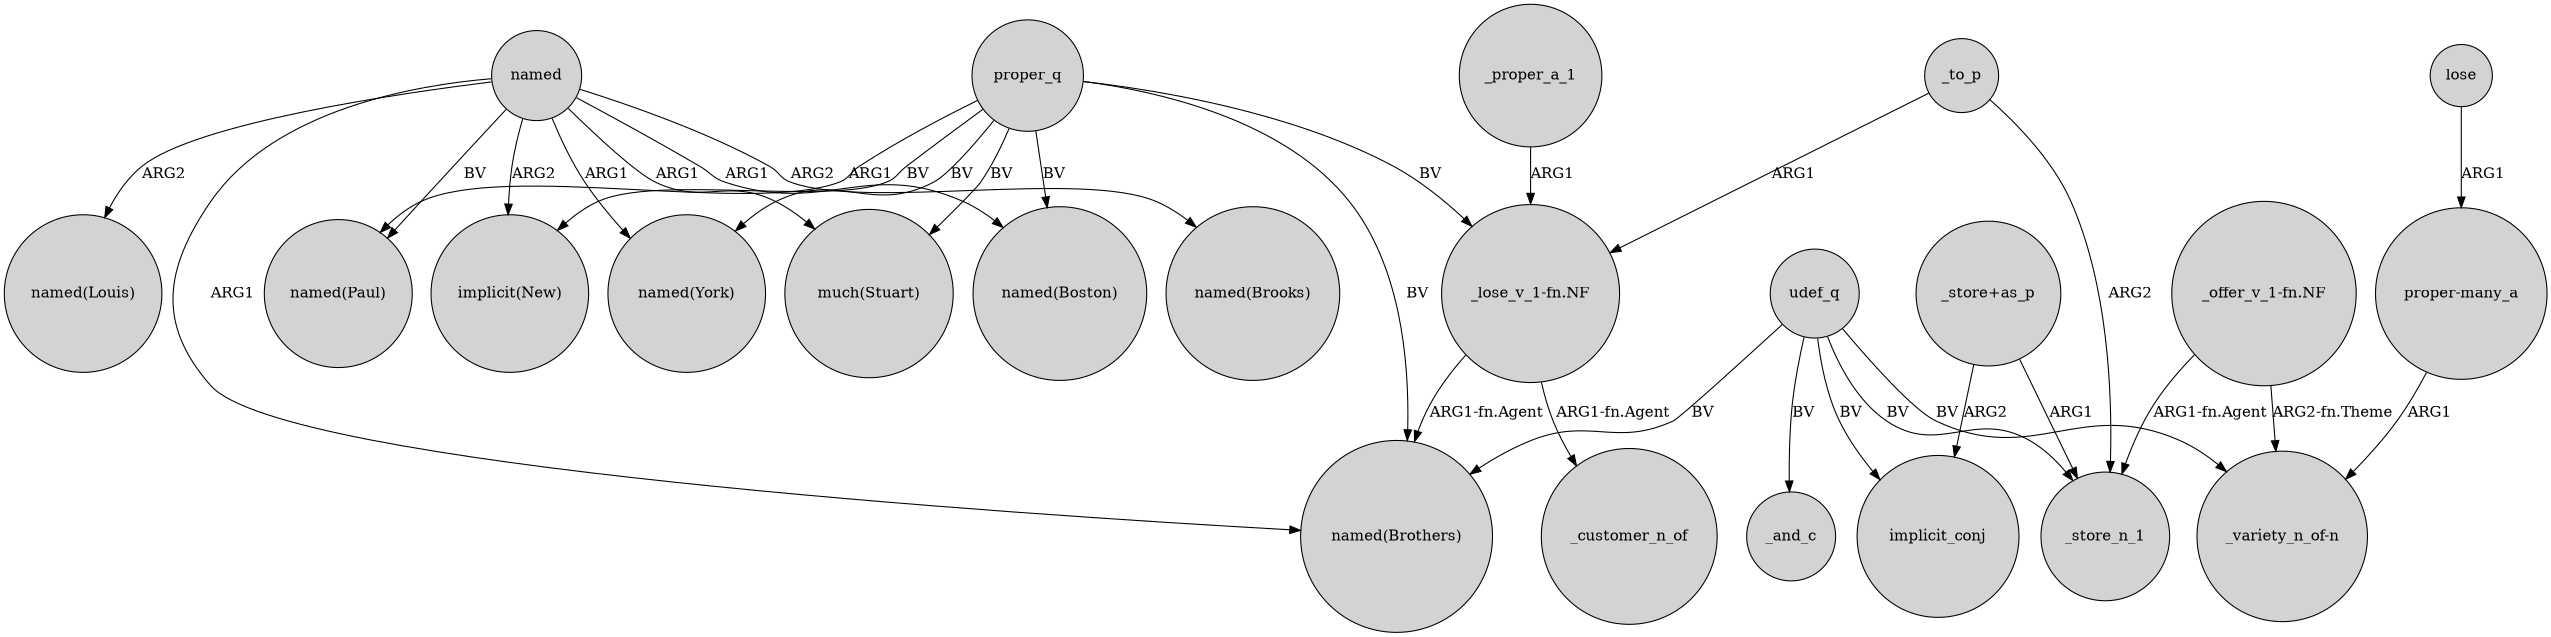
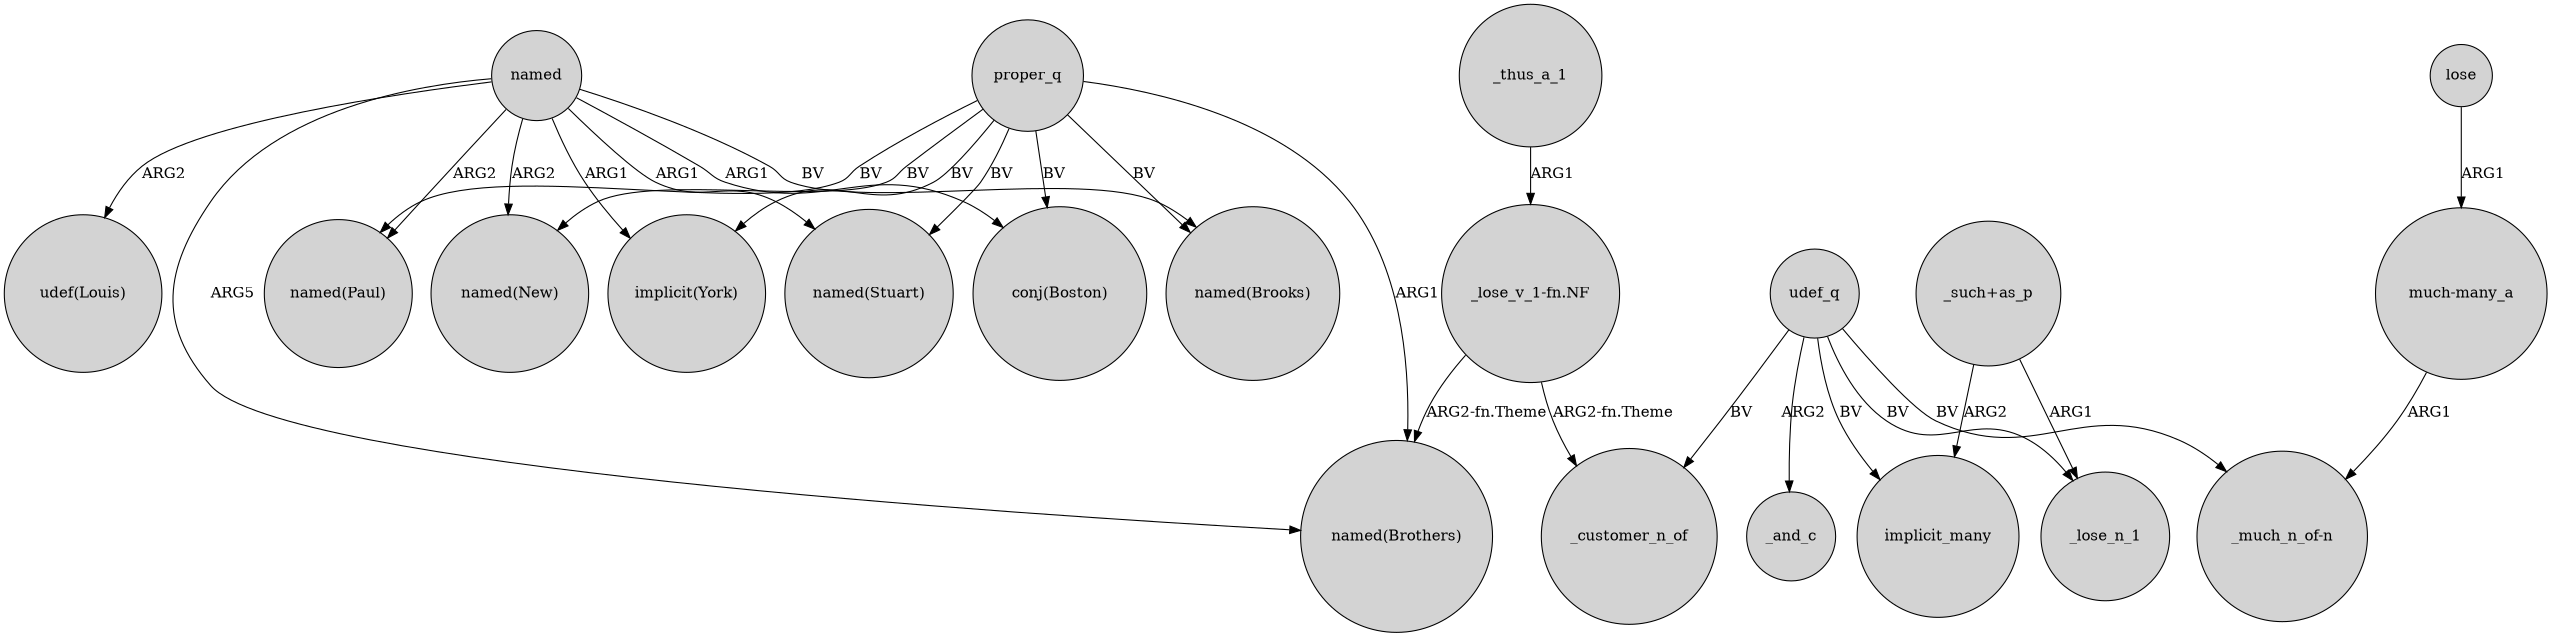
(1531, 76) -> (1531, 76)
(1962, 76) -> none
(1285, 122) -> (1125, 170)
(475, 174) -> (475, 174)
(813, 174) -> (813, 174)
(871, 174) -> (871, 174)
(83, 294) -> (83, 294)
(233, 294) -> (233, 294)
(510, 294) -> (510, 294)
(687, 294) -> (687, 294)
(869, 294) -> (869, 294)
(1060, 294) -> (1060, 294)
(1417, 294) -> (1417, 294)
(1988, 294) -> (1988, 294)
(2264, 294) -> none
(2461, 294) -> (2461, 294)
(1487, 413) -> (1487, 413)
(1613, 413) -> (1613, 413)
(1803, 413) -> (1803, 413)
(1645, 430) -> (1740, 395)
(1938, 536) -> (1938, 536)
(2105, 536) -> (2105, 536)
(2282, 536) -> (2282, 536)
